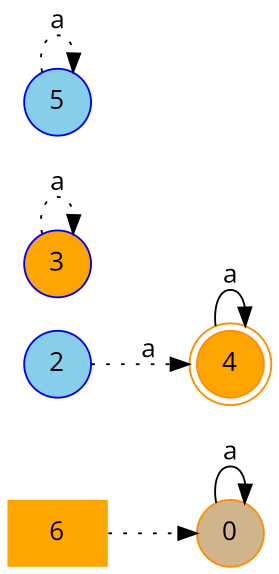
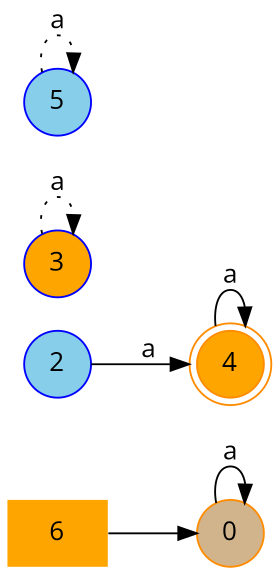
(131, 364) -> (131, 364)
(143, 533) -> (143, 533)
